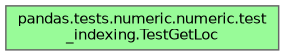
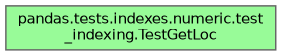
(142, 28) -> (141, 28)
